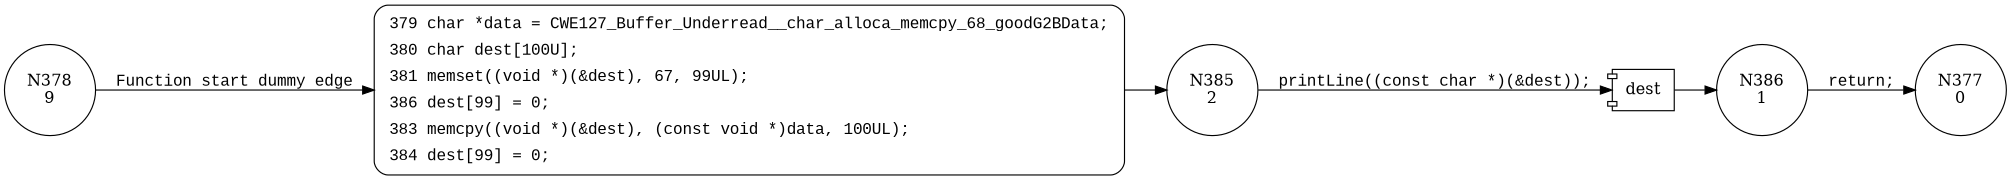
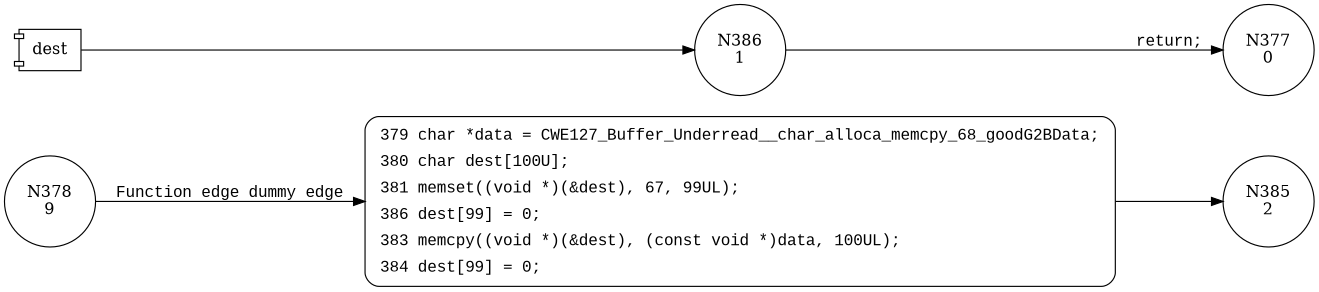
(235, 81) -> (230, 193)
(1429, 90) -> none
